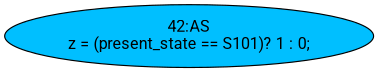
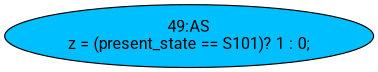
(189, 36) -> (189, 36)
